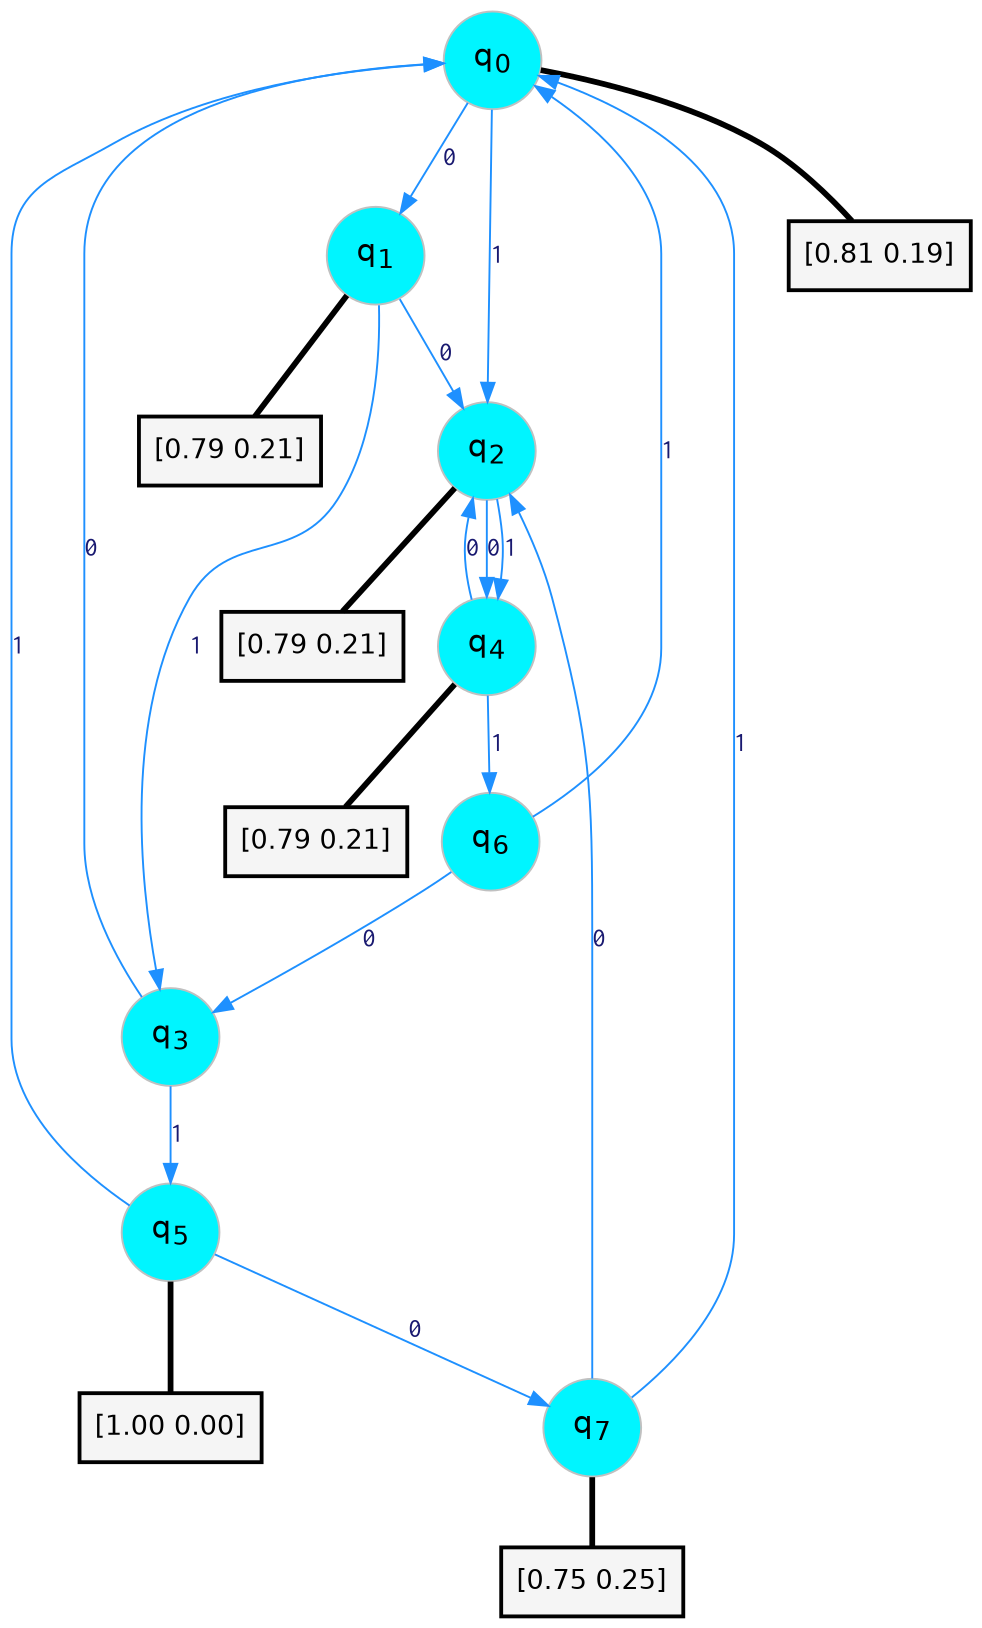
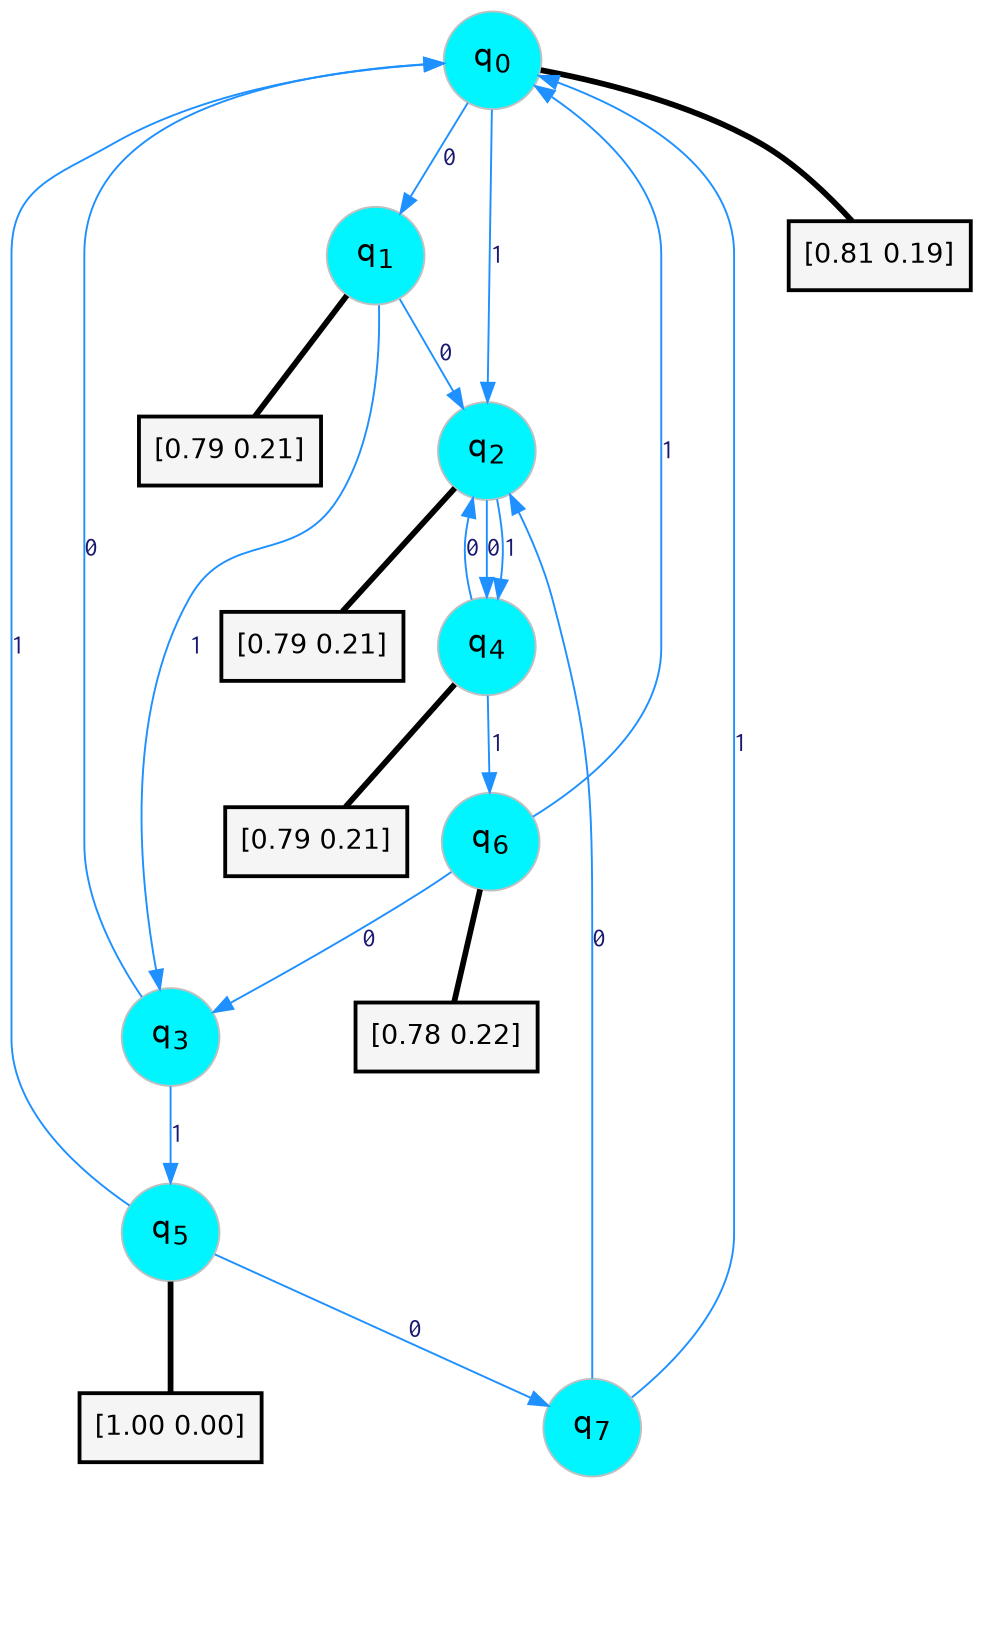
none -> (447, 1037)
(592, 1582) -> none
